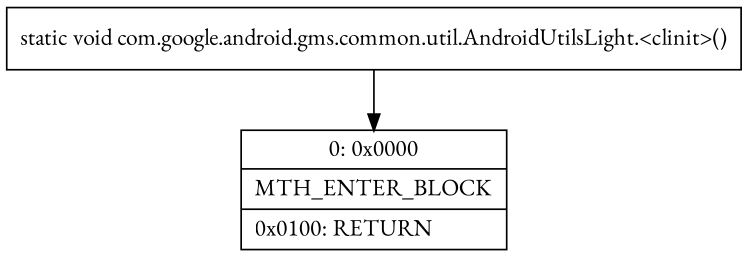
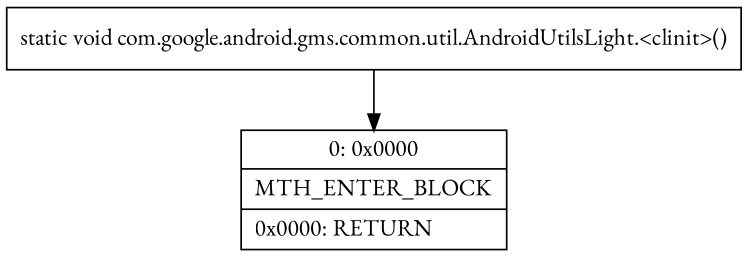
(351, 229) -> (351, 229)
